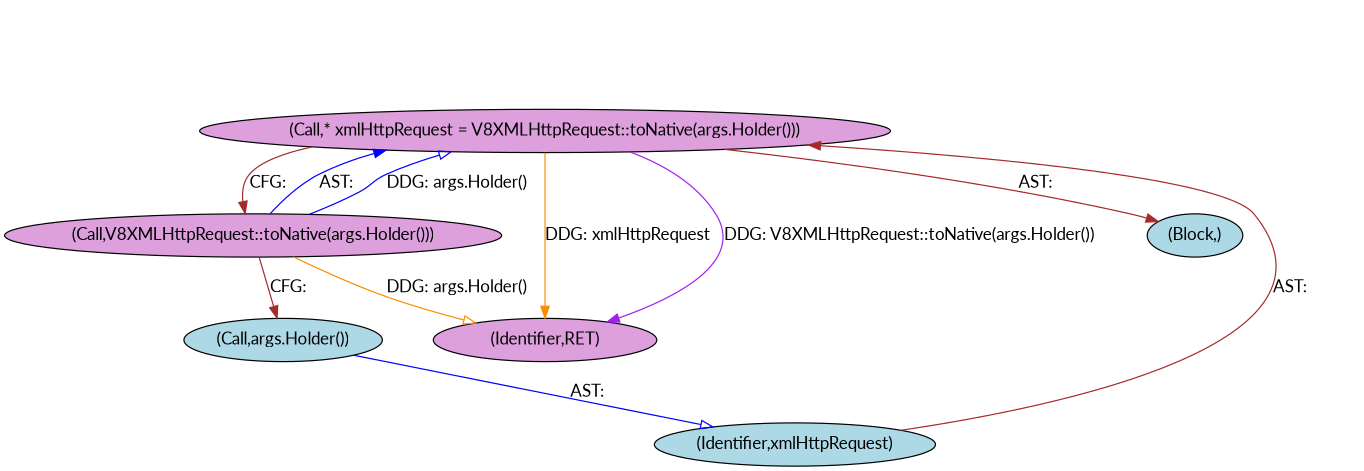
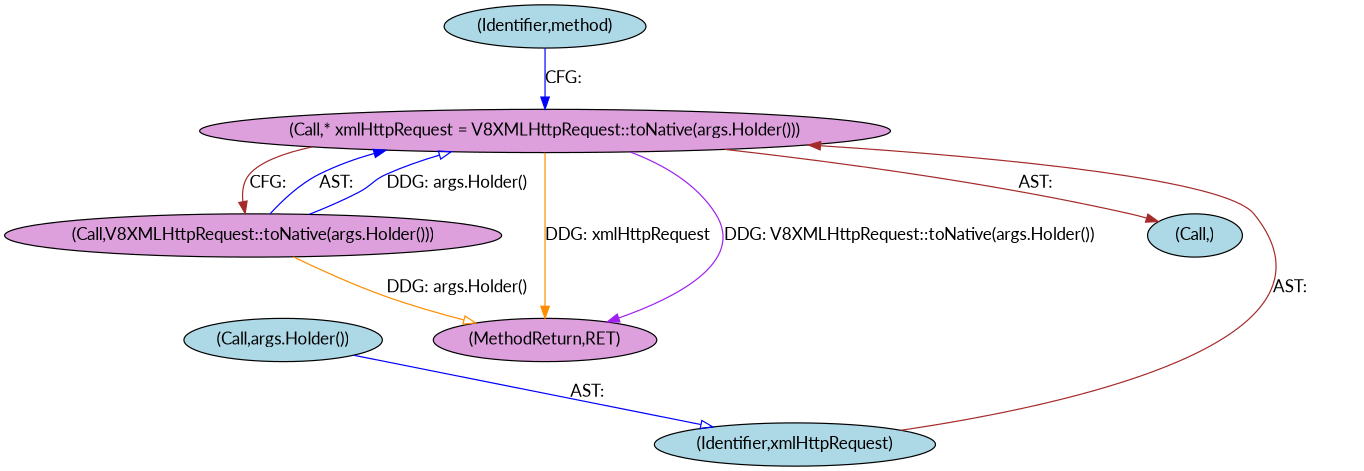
none -> (545, 26)
(1195, 235) -> (1195, 235)
(266, 282) -> none
(545, 340) -> (545, 340)
